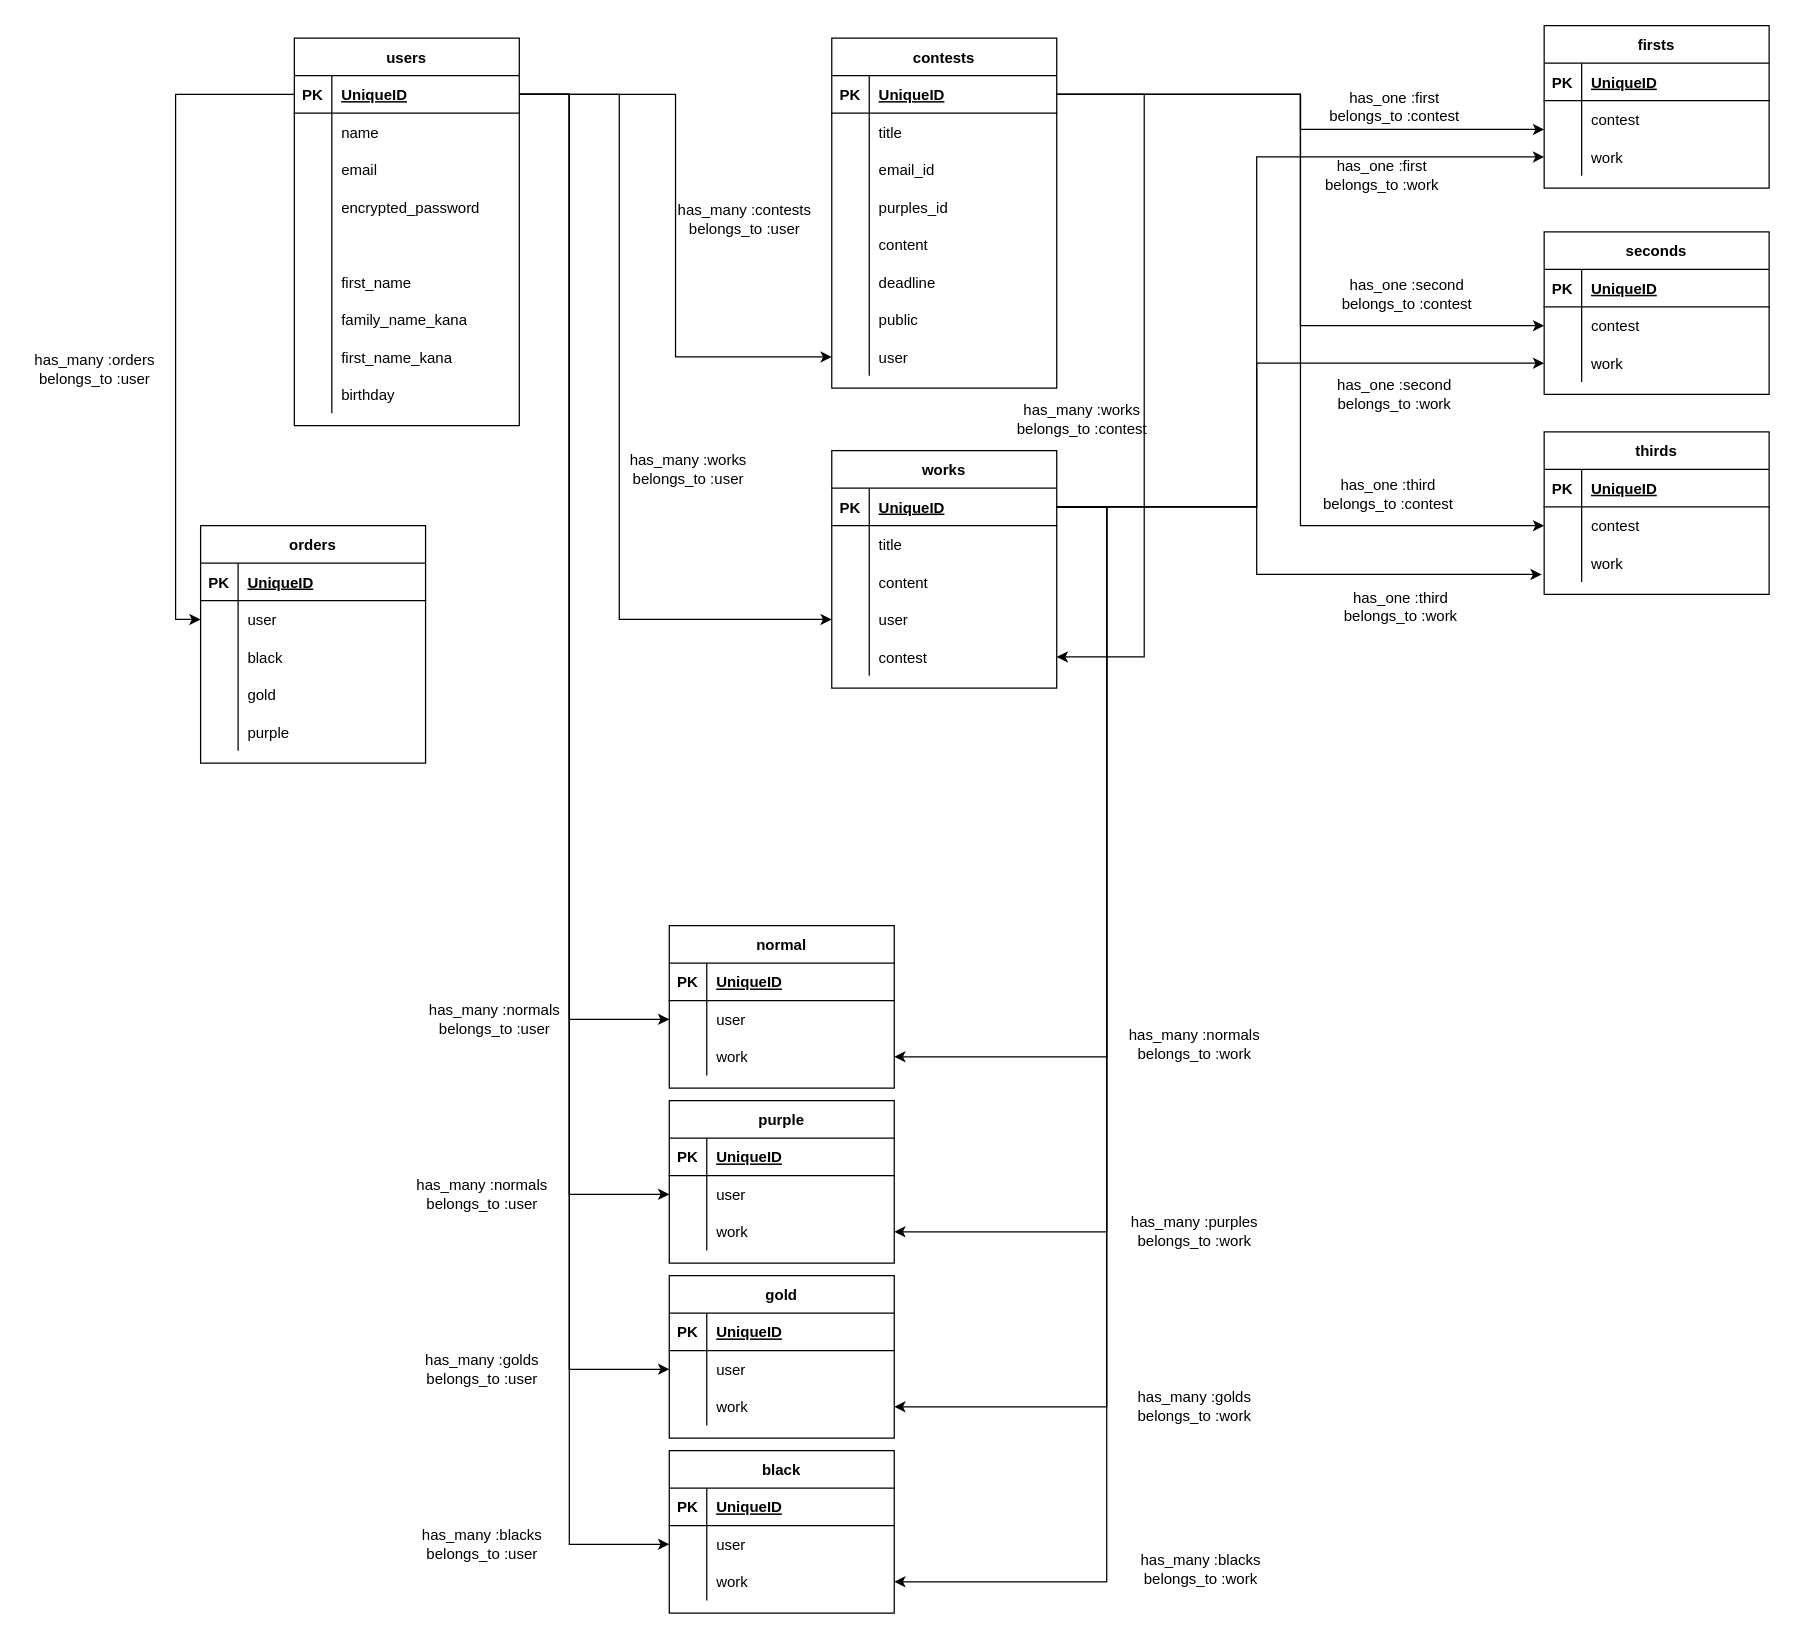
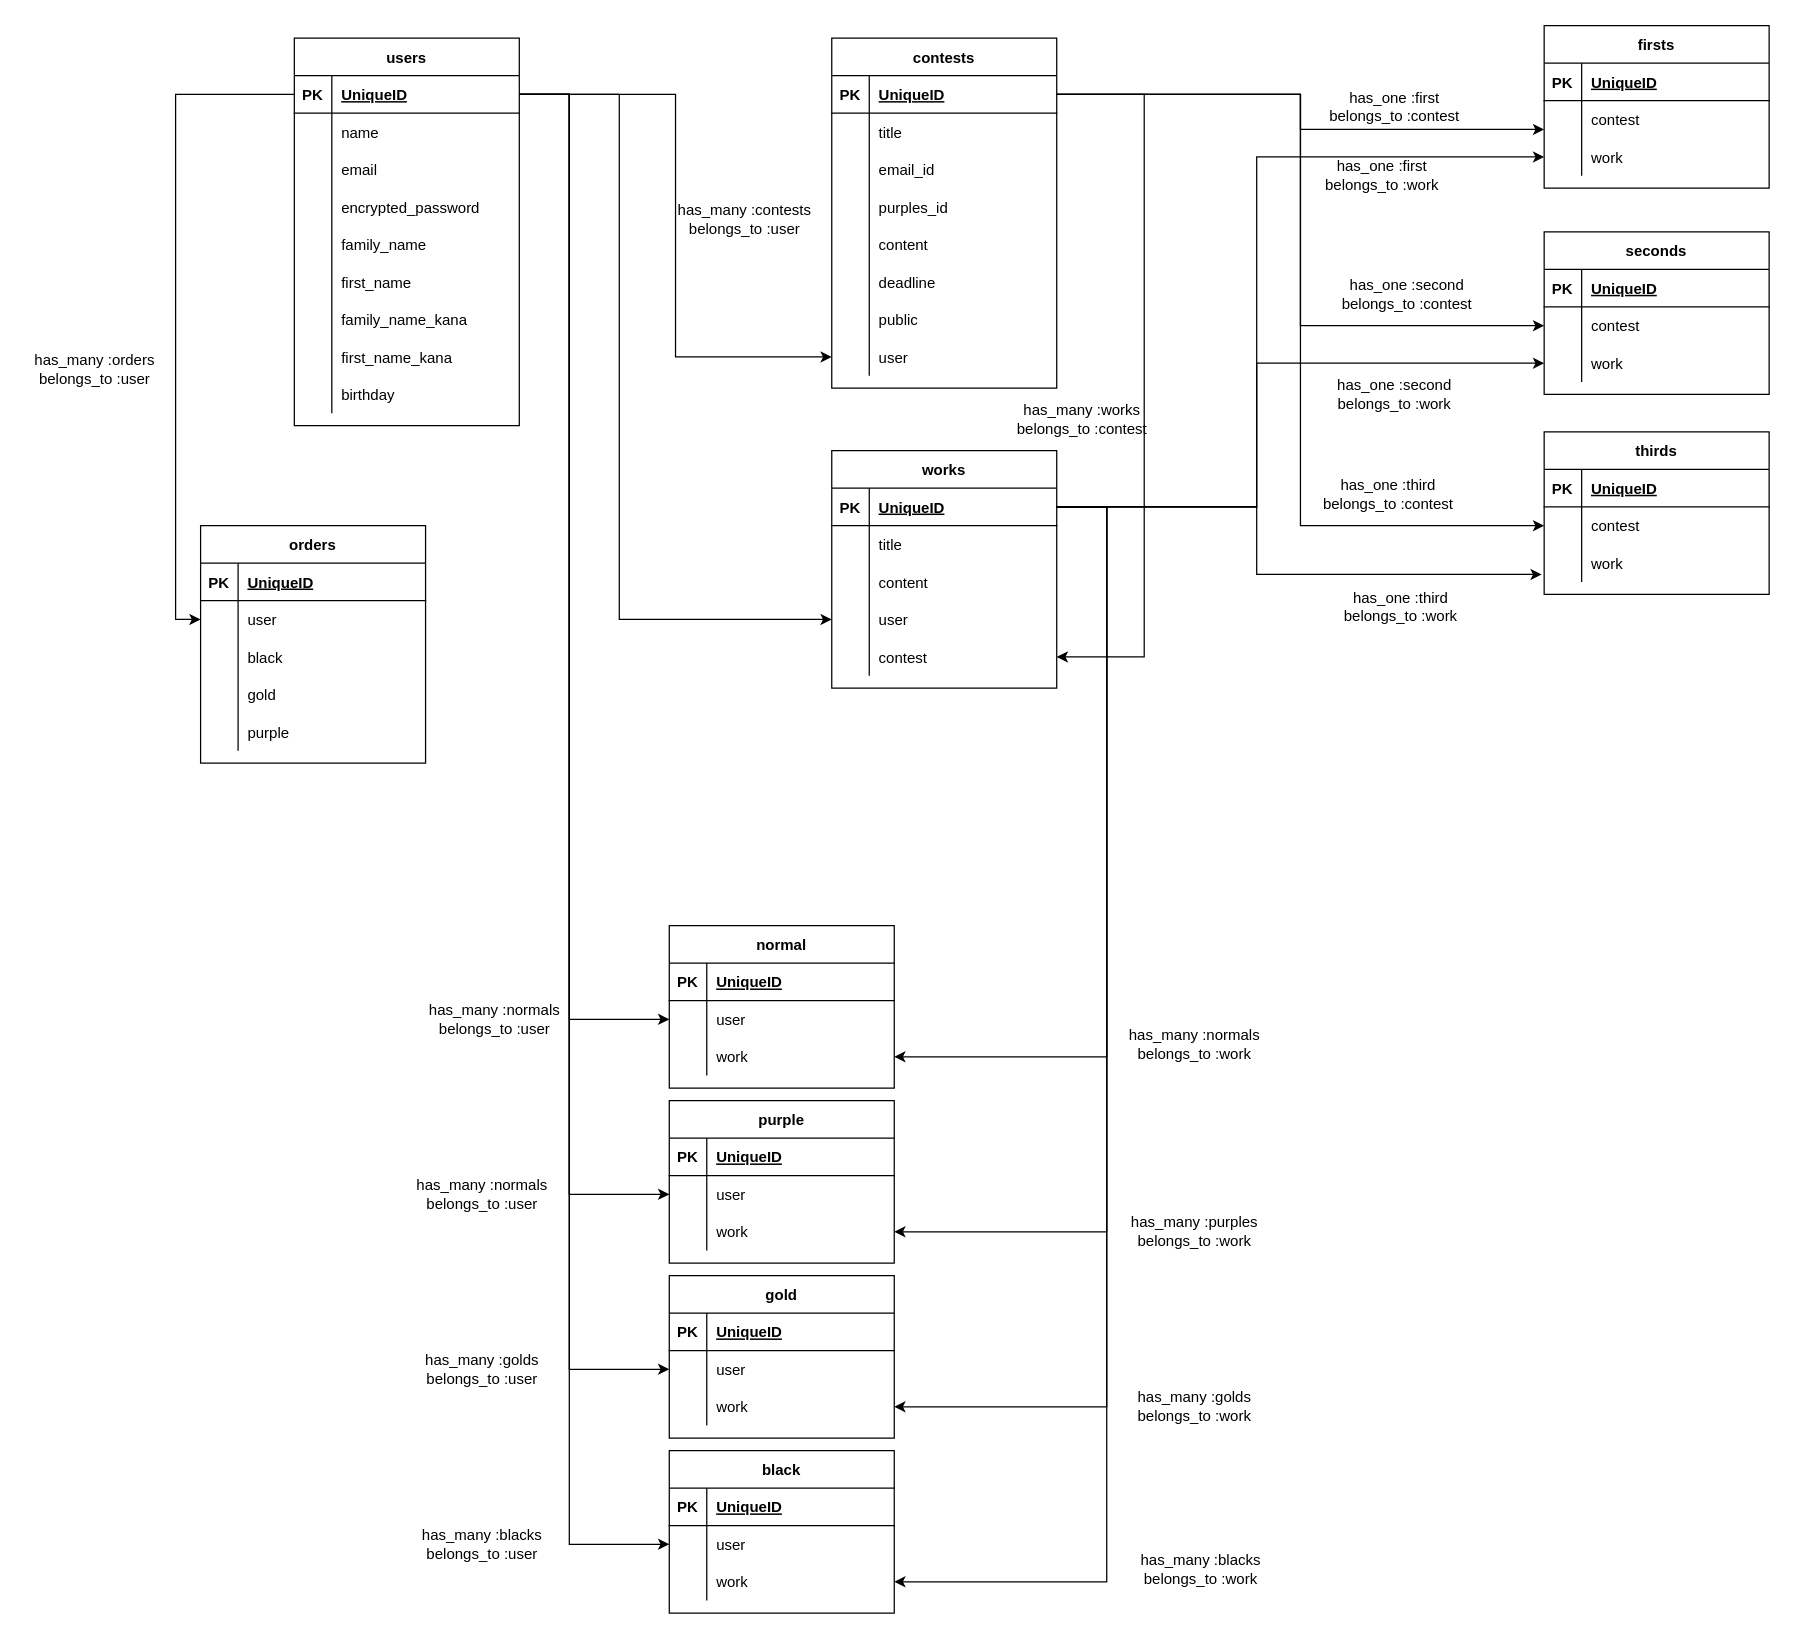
none -> (426, 244)
(688, 469) -> none
